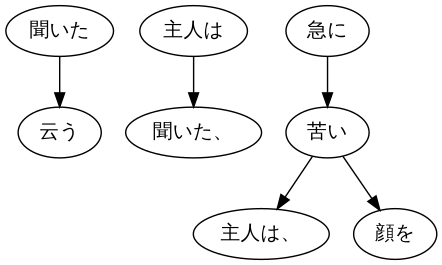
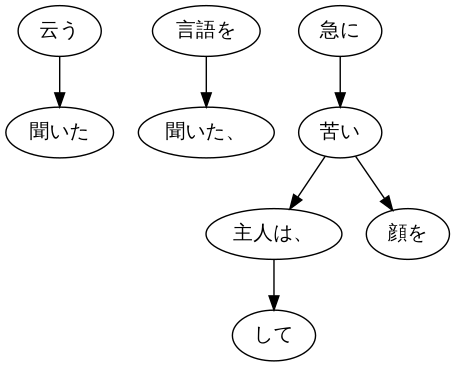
(194, 31) -> (206, 31)
(60, 75) -> (60, 75)
none -> (274, 336)
